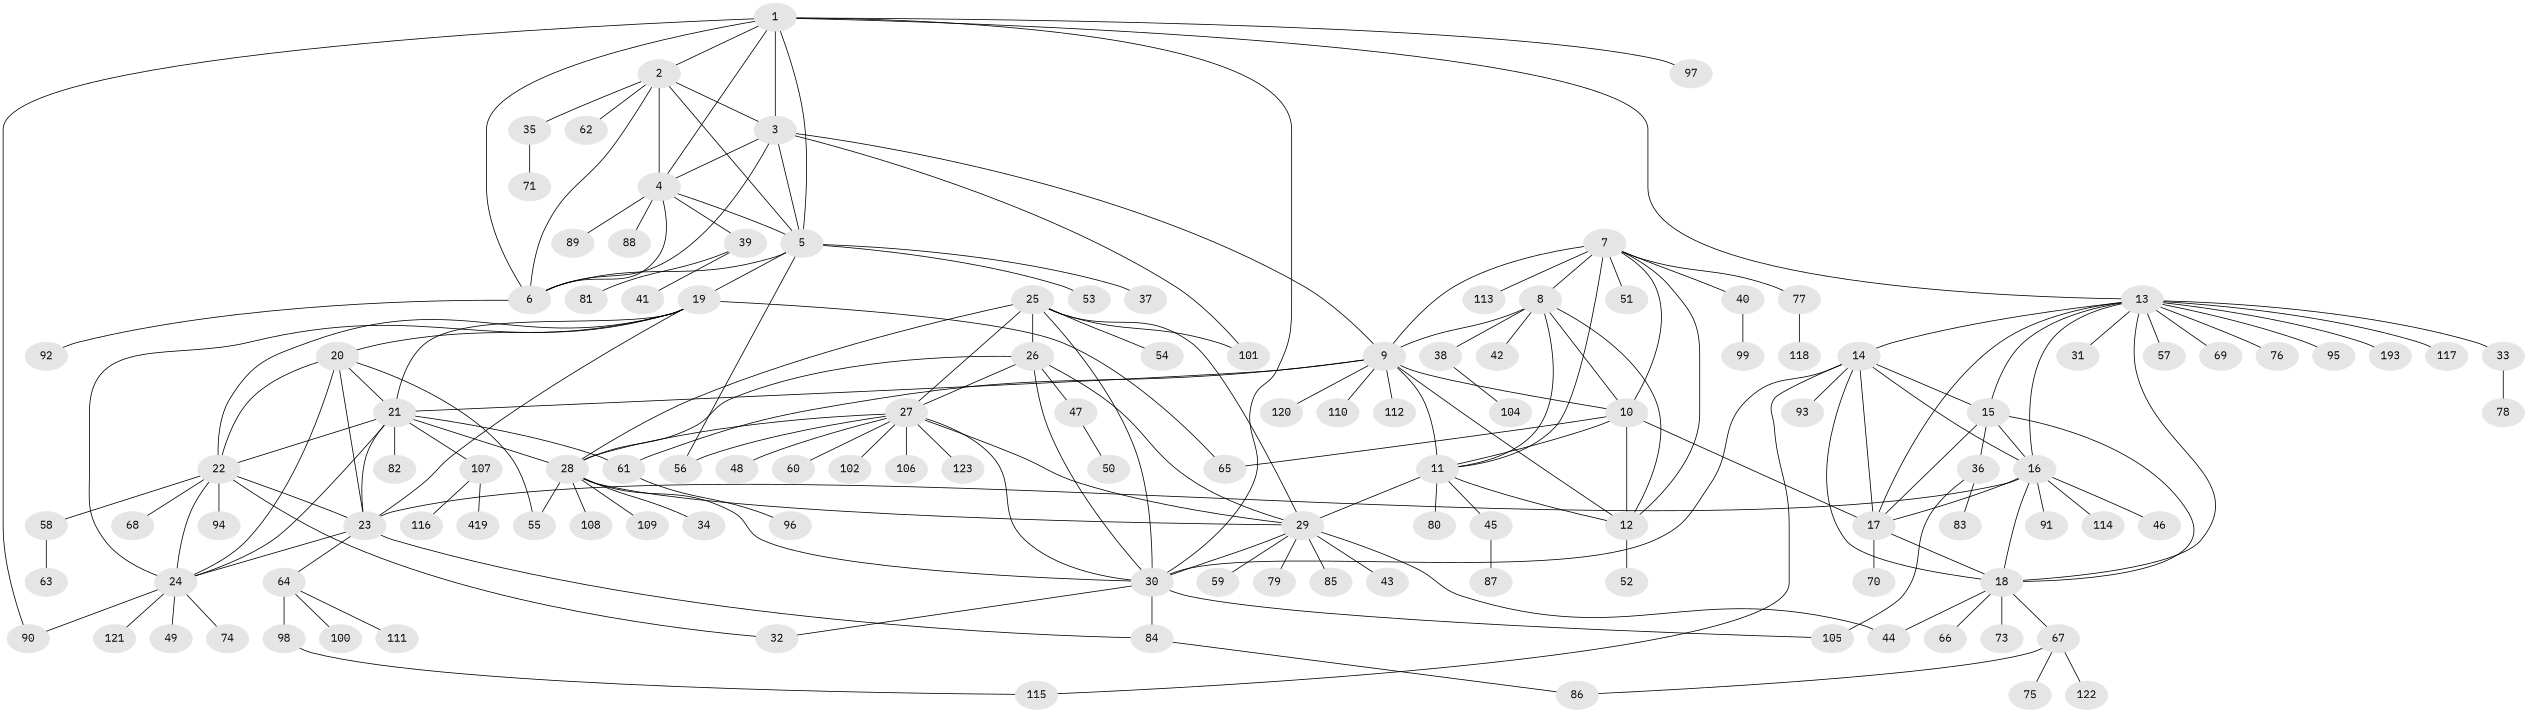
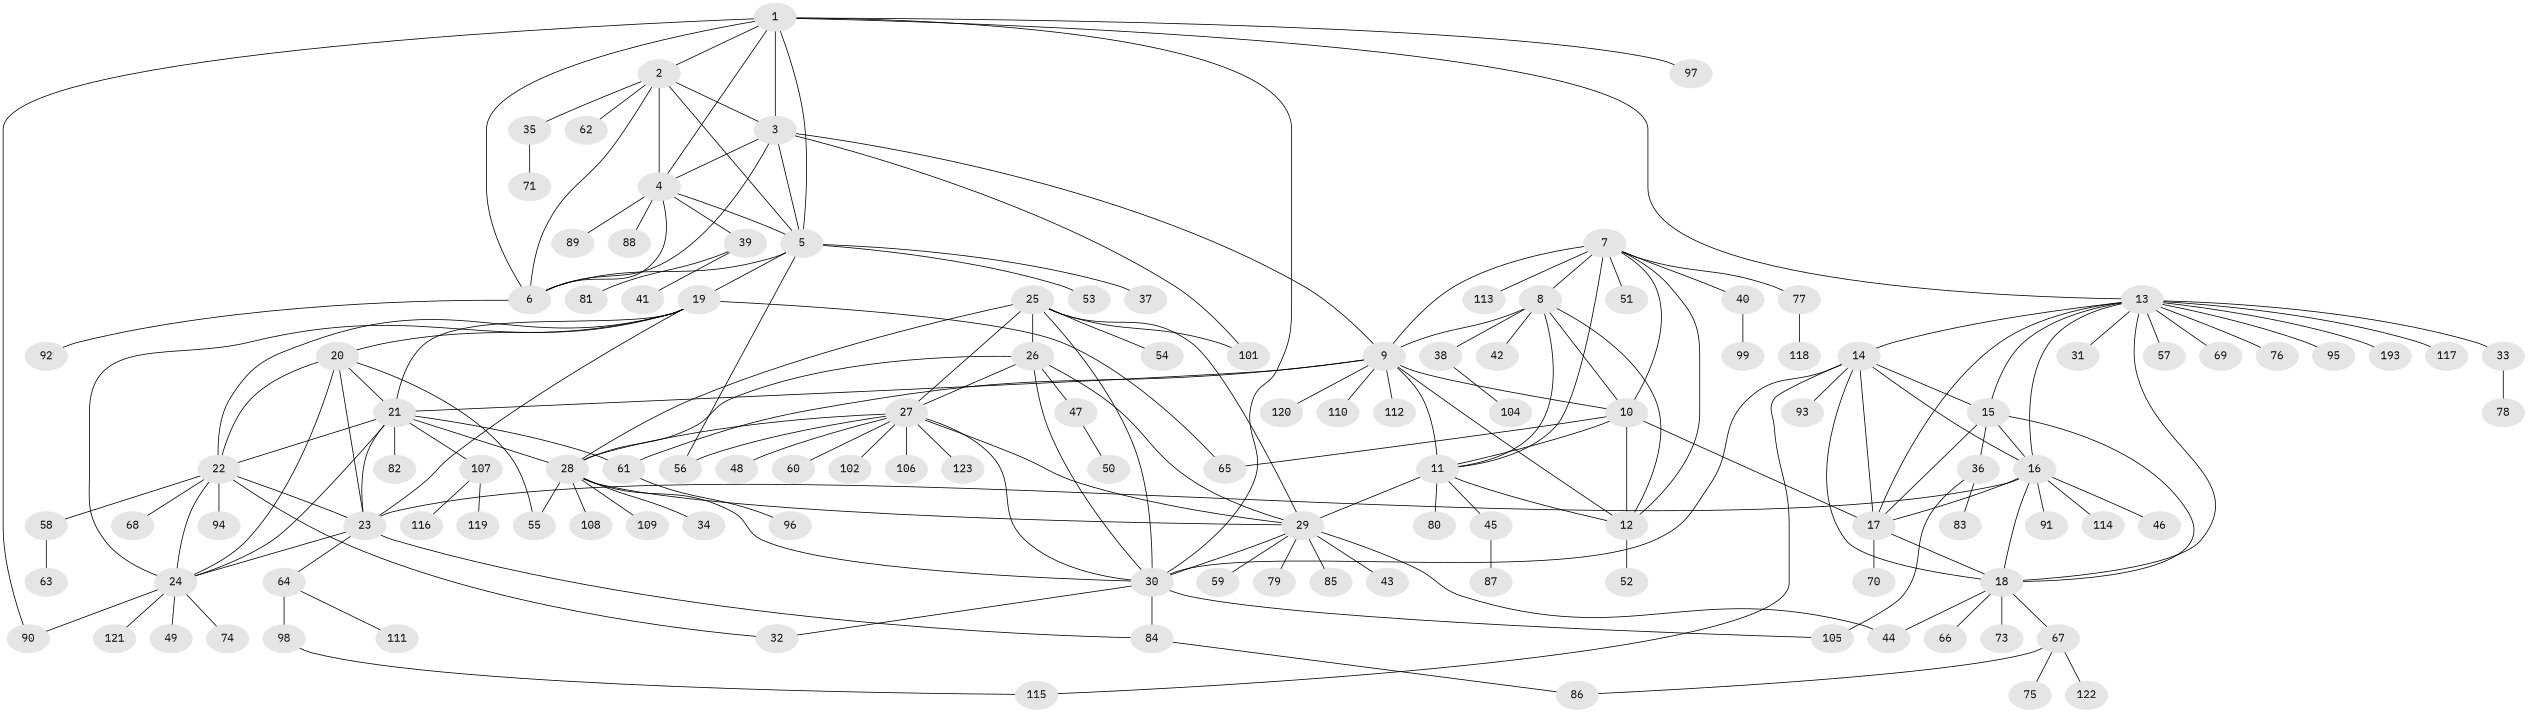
(478, 526) -> (478, 526)
(341, 639) -> none
